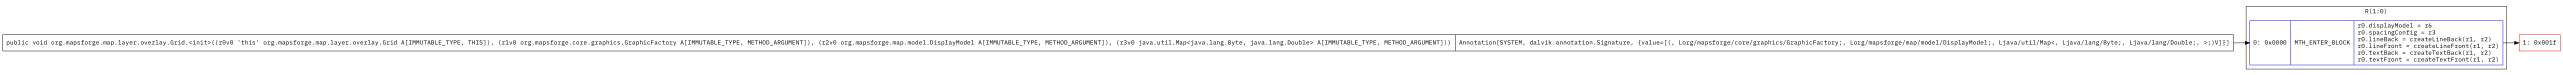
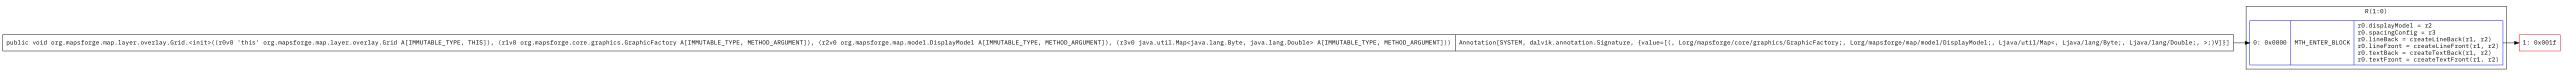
(2395, 26) -> (2395, 26)
